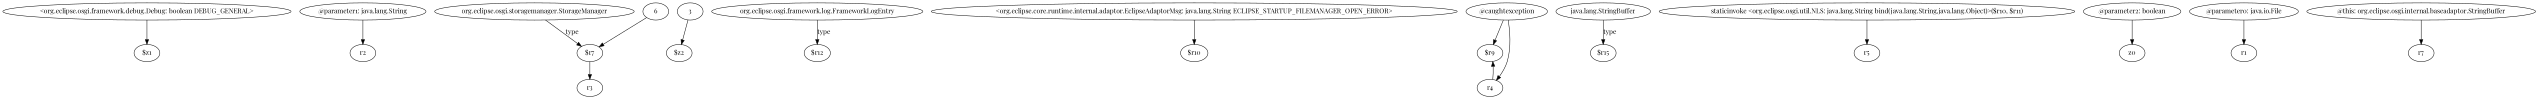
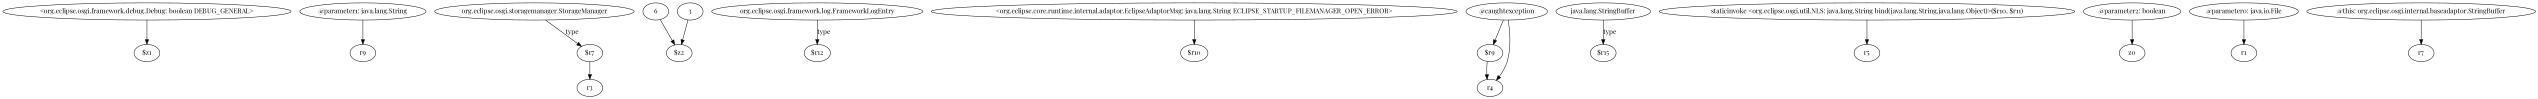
(625, 31) -> (666, 30)
(363, 53) -> (363, 53)
(1493, 73) -> (1487, 68)
